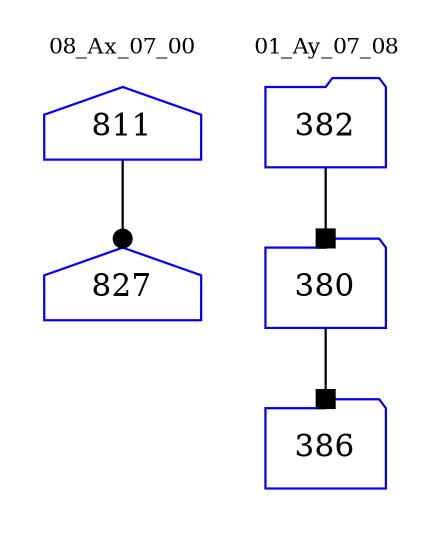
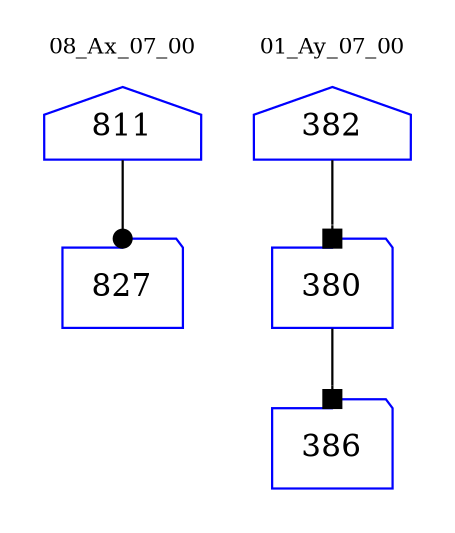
(327, 48) -> (332, 48)
(326, 127) -> (332, 127)
(123, 288) -> (123, 288)
